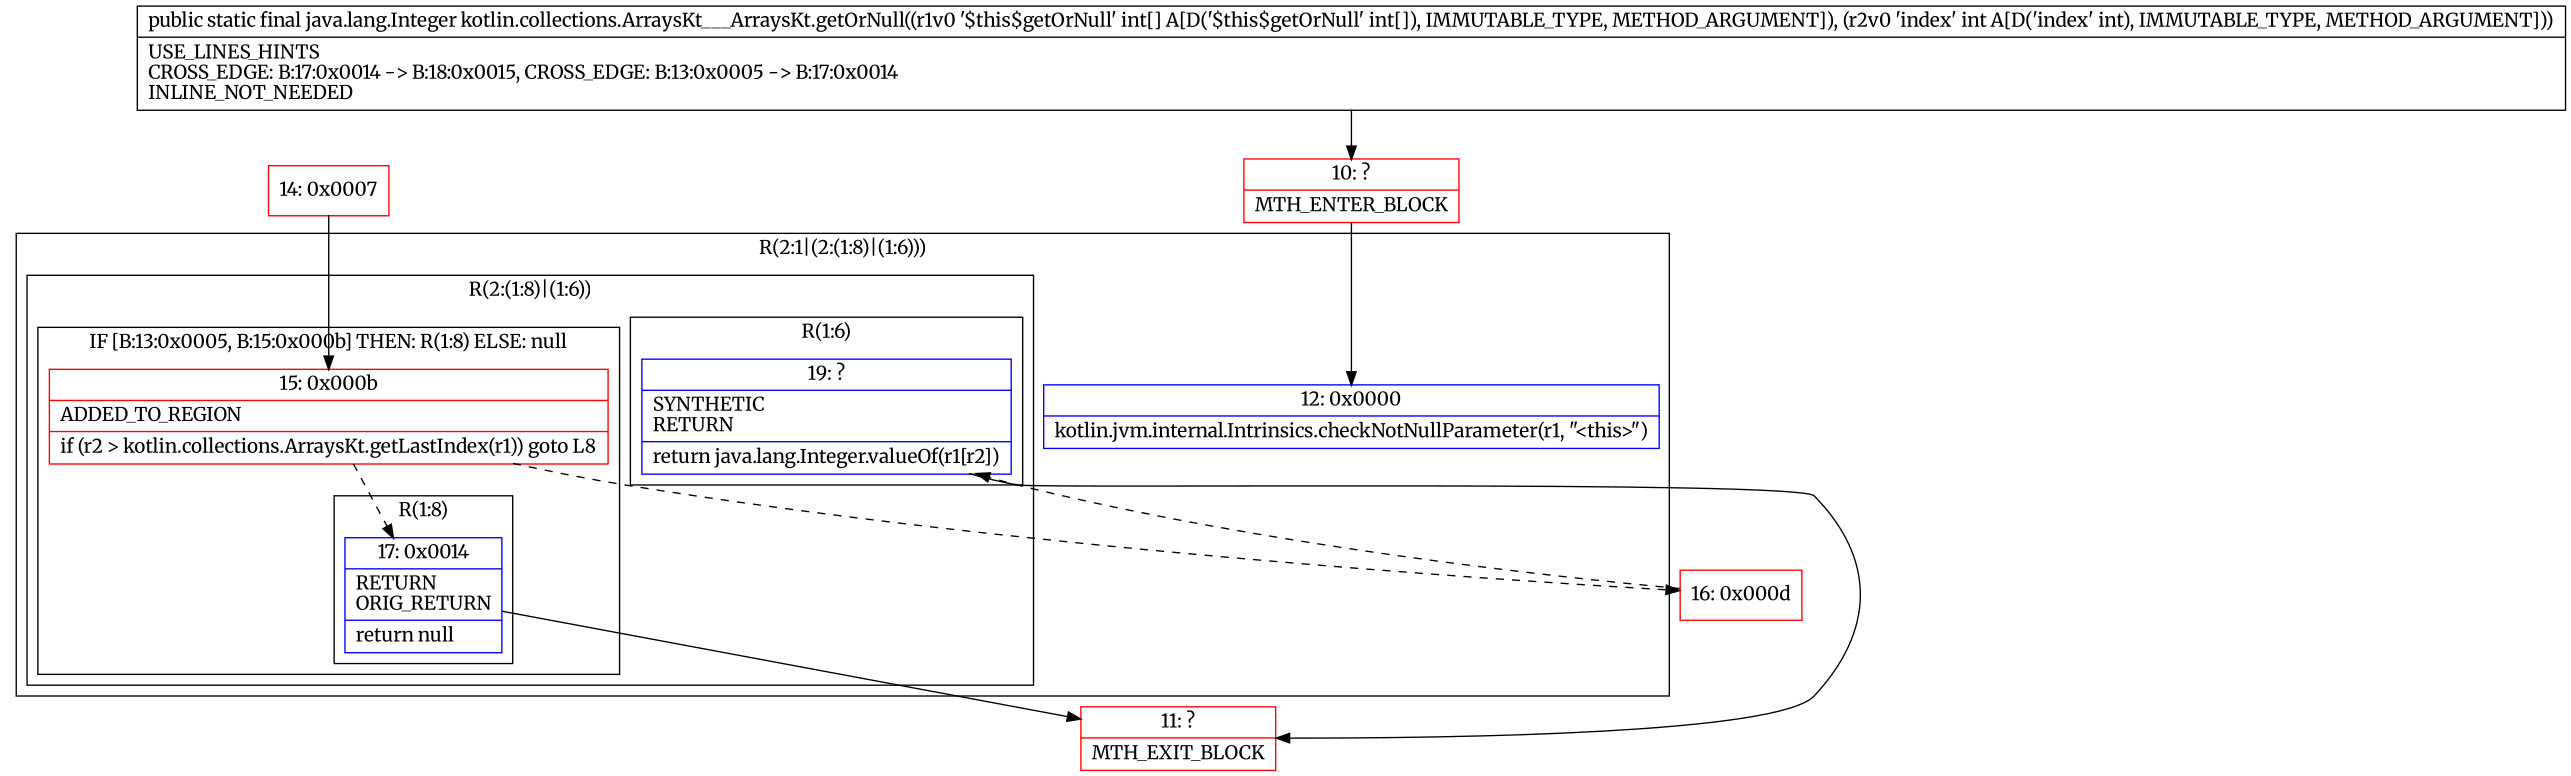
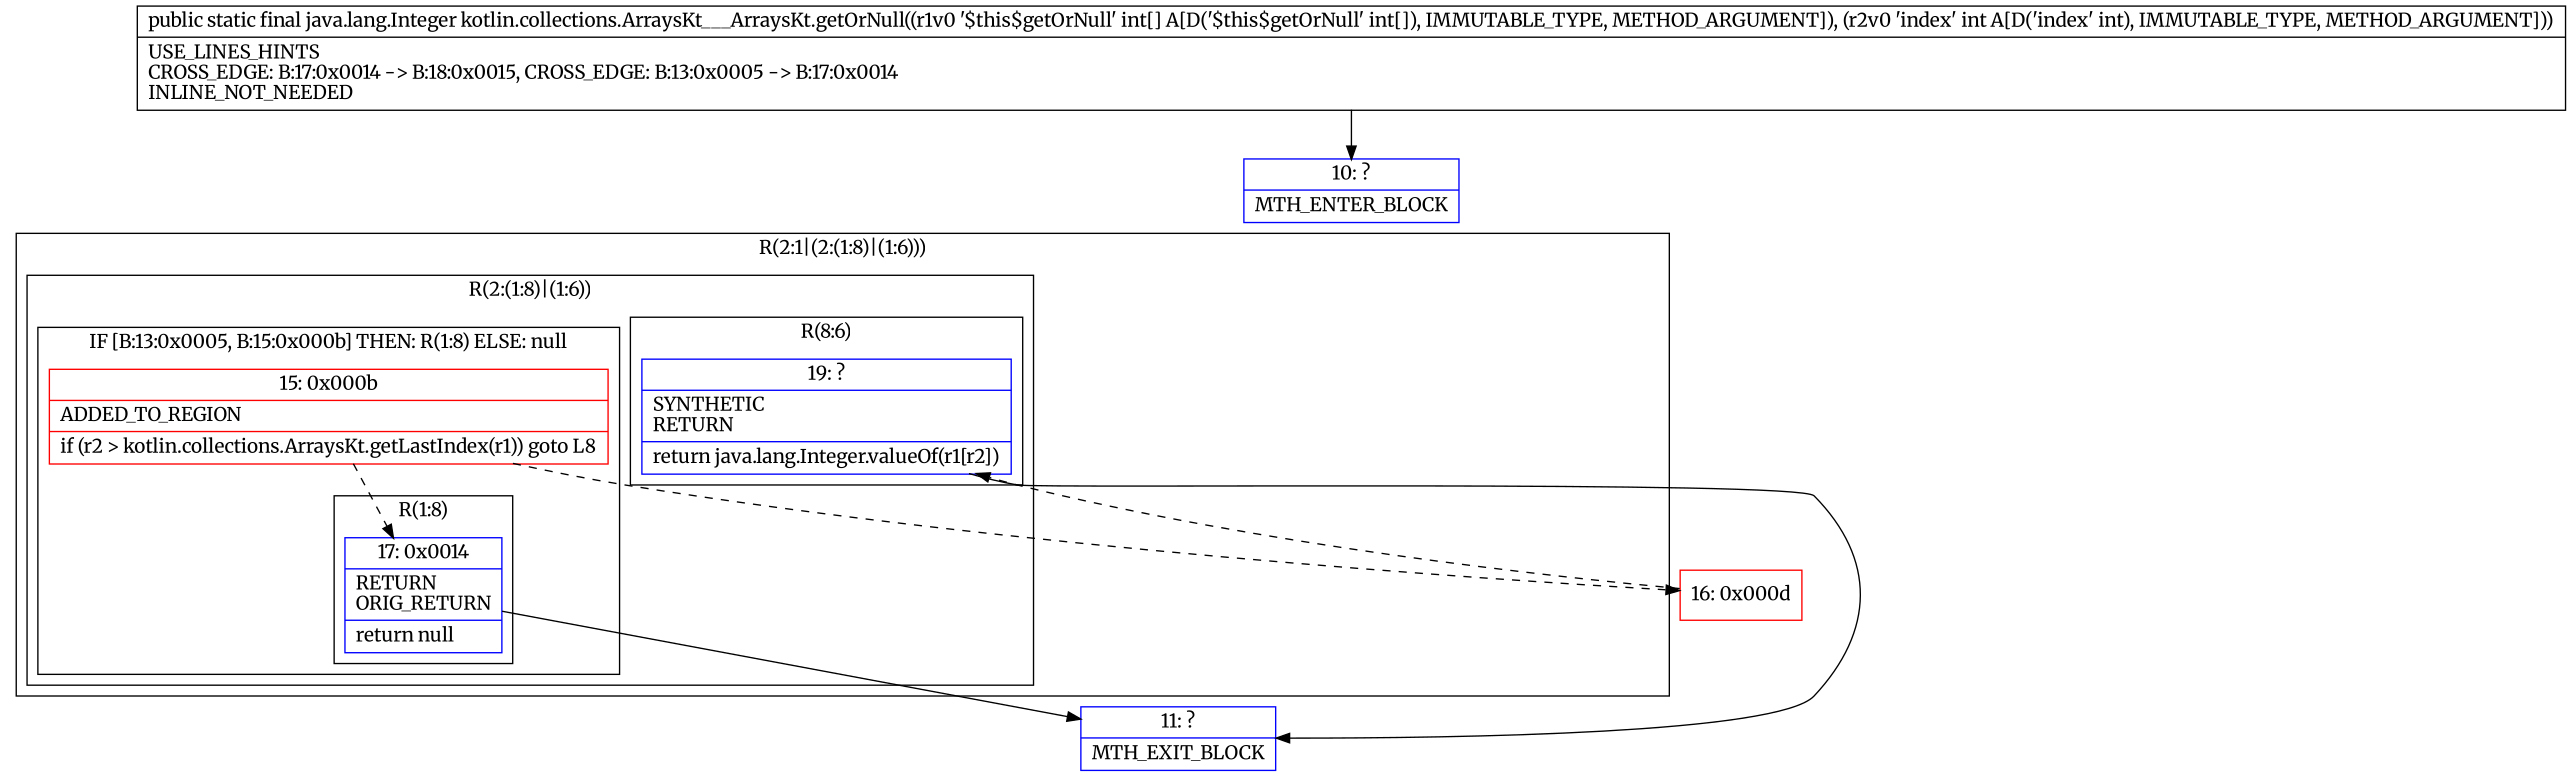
(329, 191) -> none
(1351, 191) -> (1351, 191)
(827, 333) -> (827, 333)
(1351, 417) -> none
(1178, 739) -> (1178, 739)
